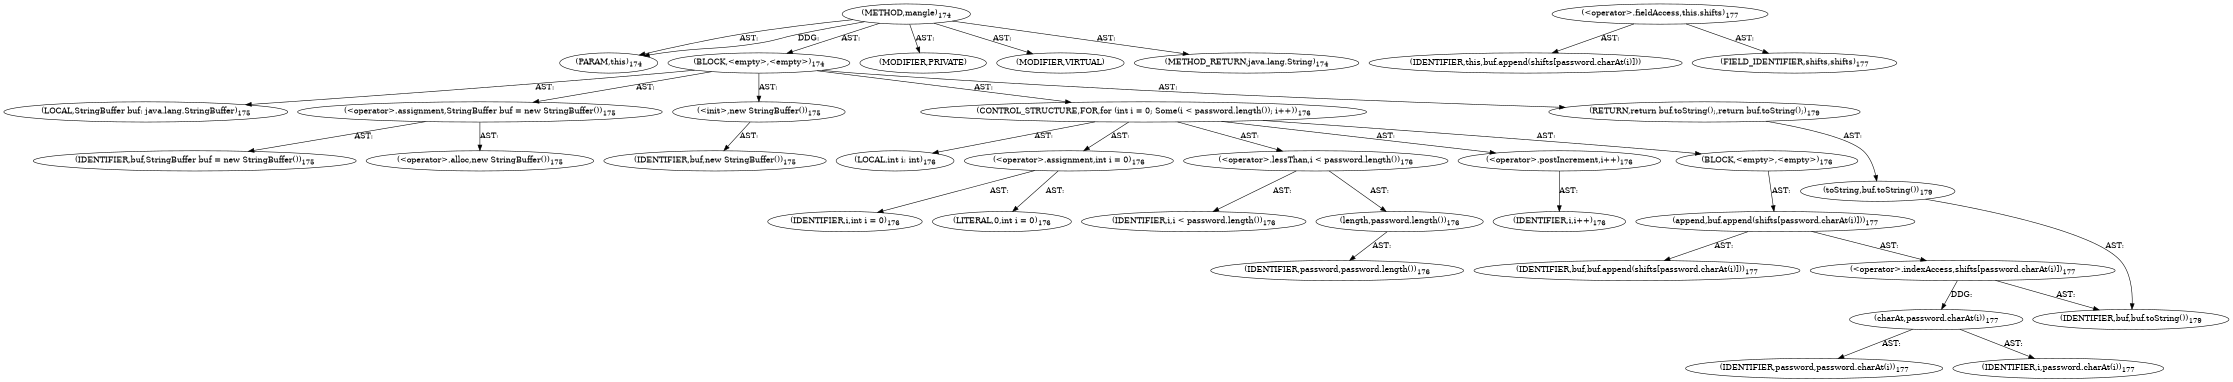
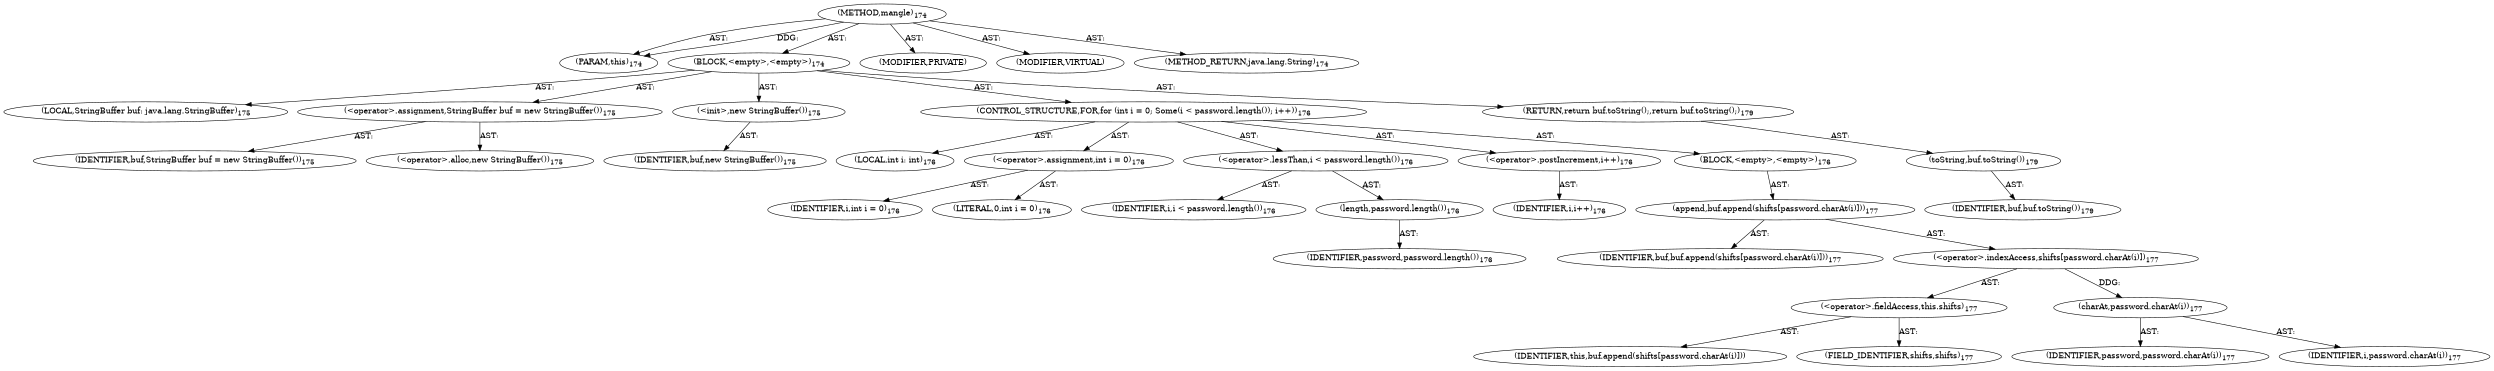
(2045, 294) -> (1975, 282)
